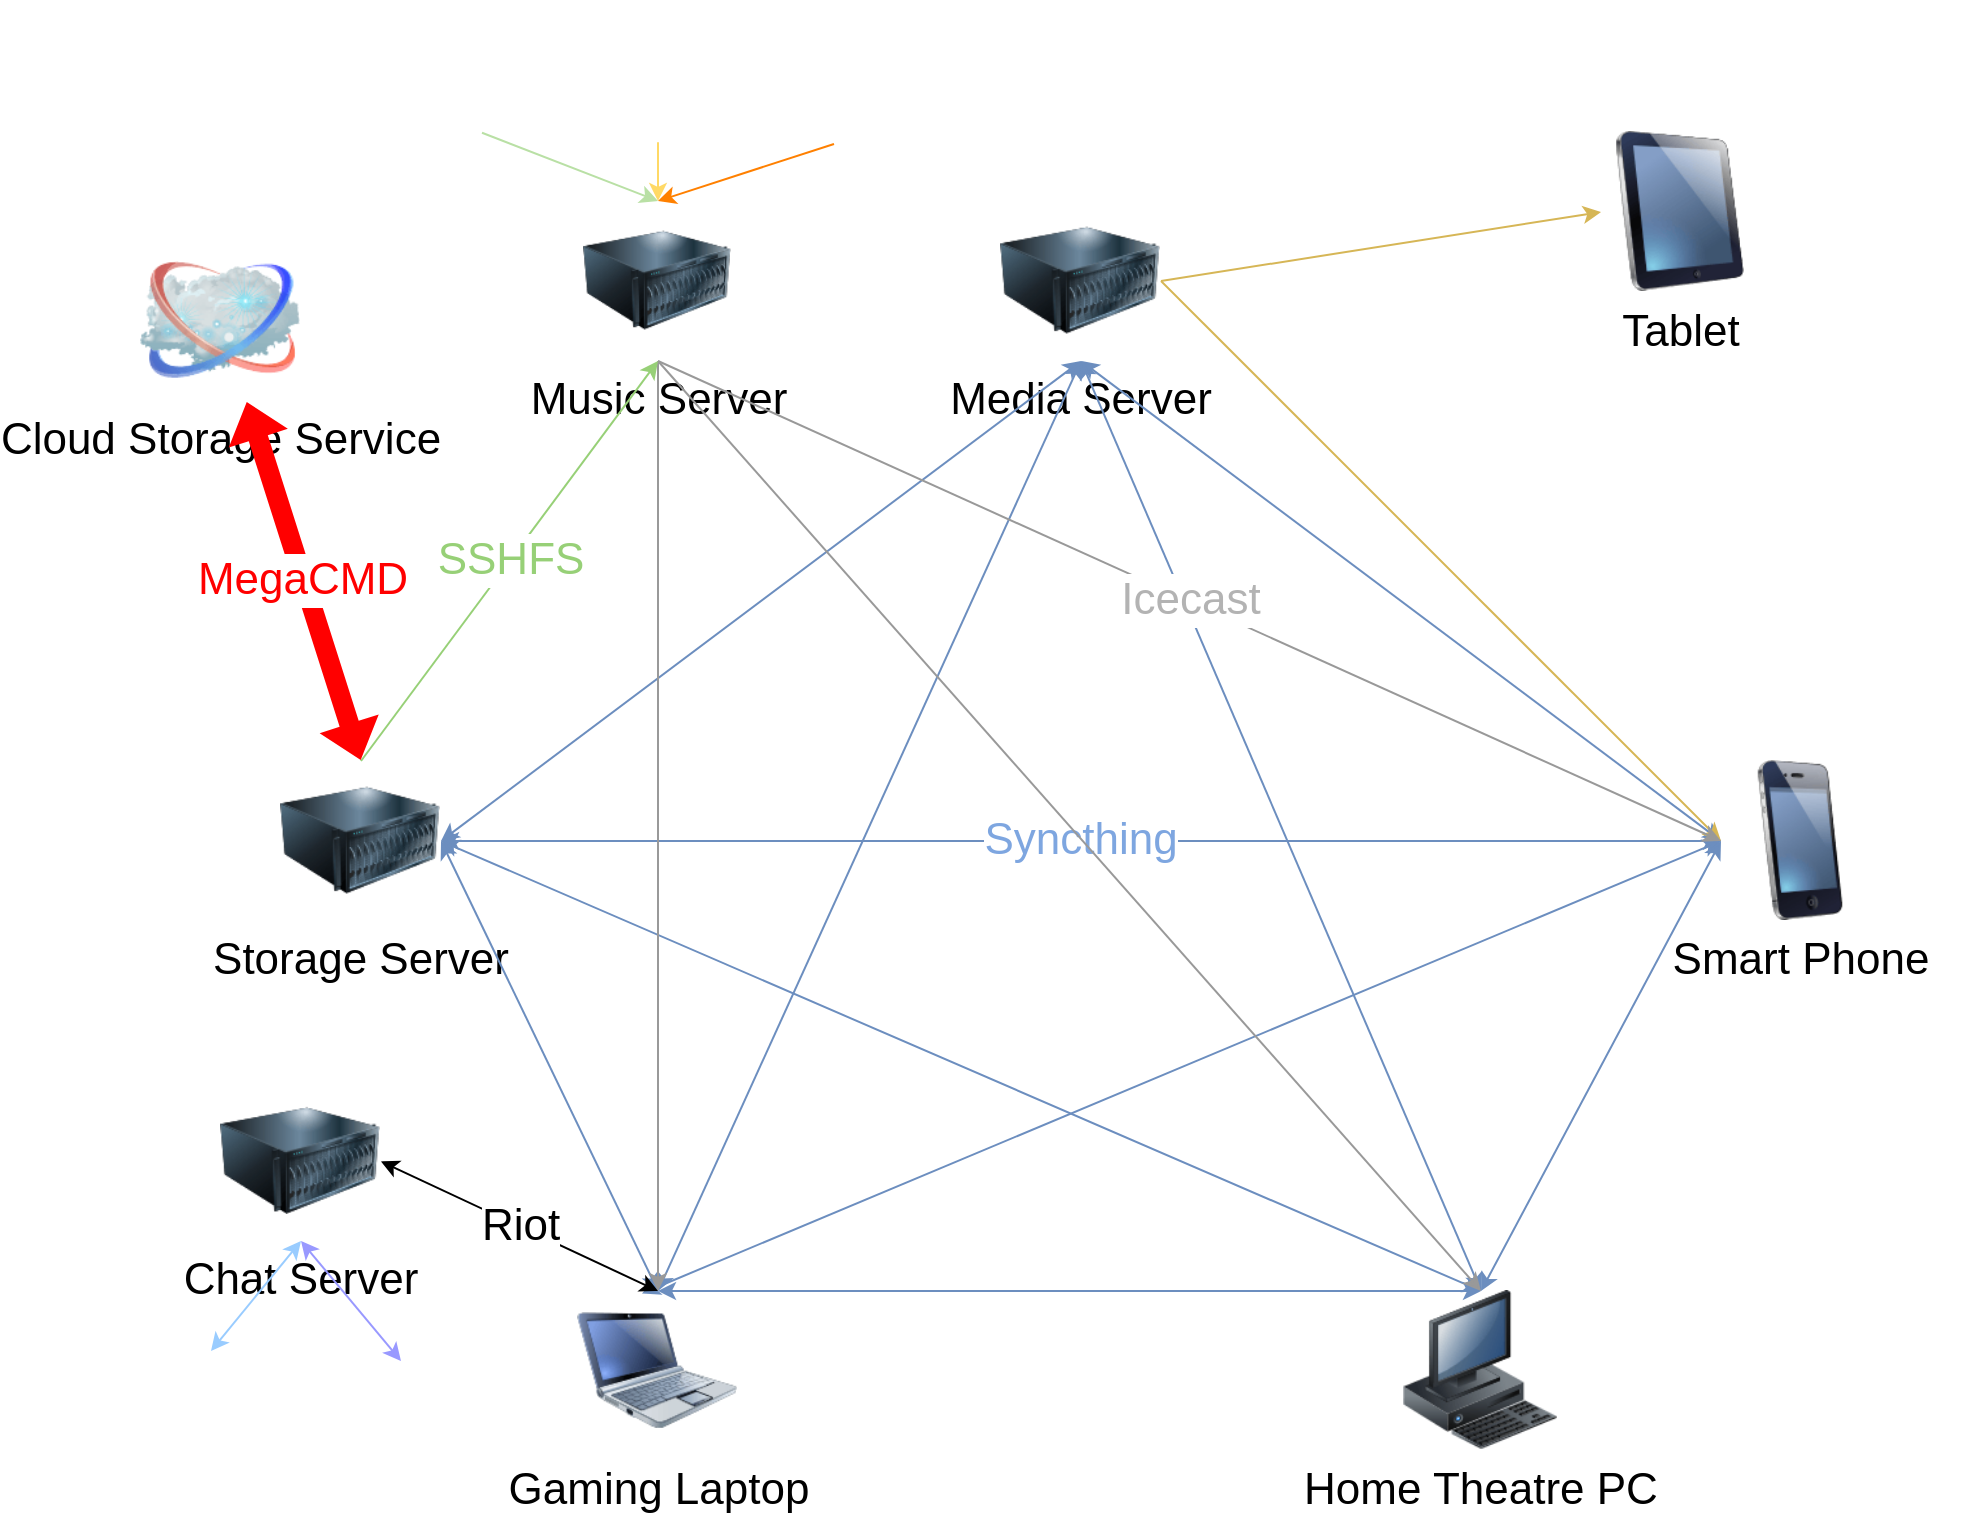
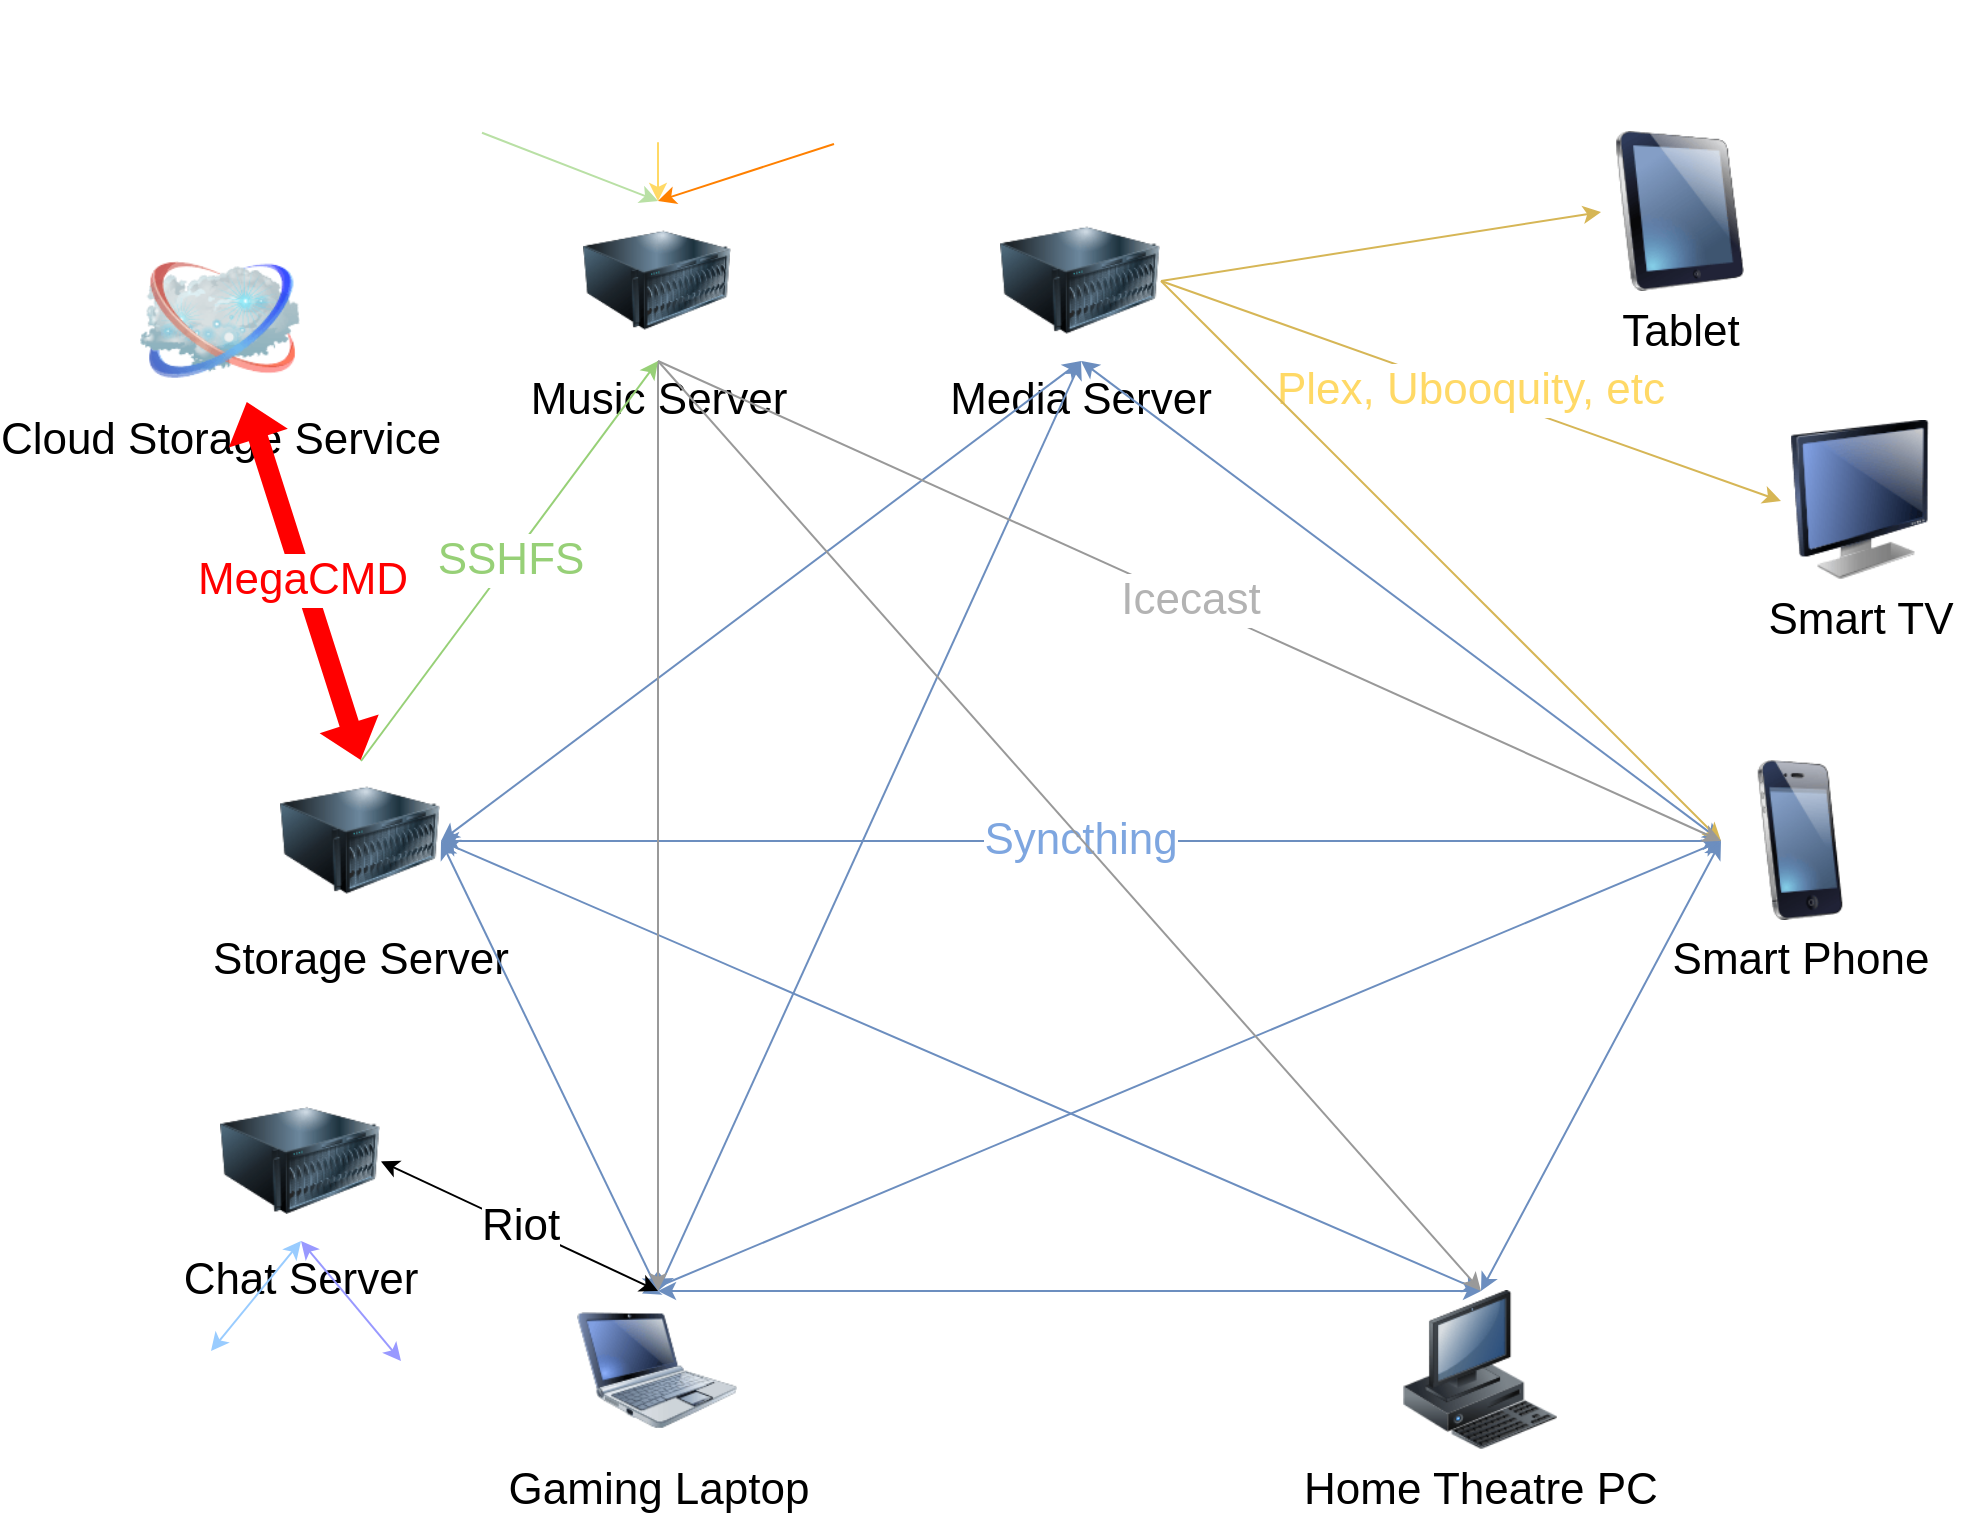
none -> (1283, 324)
none -> (1861, 501)
(1383, 1062) -> none
